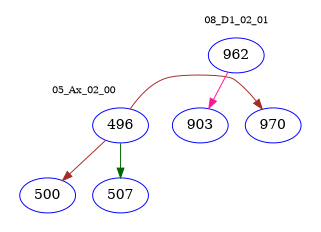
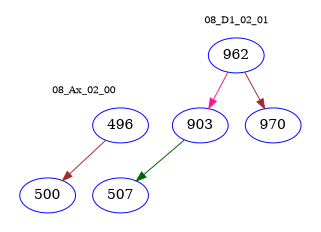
(192, 75) -> (252, 86)
(84, 91) -> (84, 91)
(121, 156) -> (164, 157)
